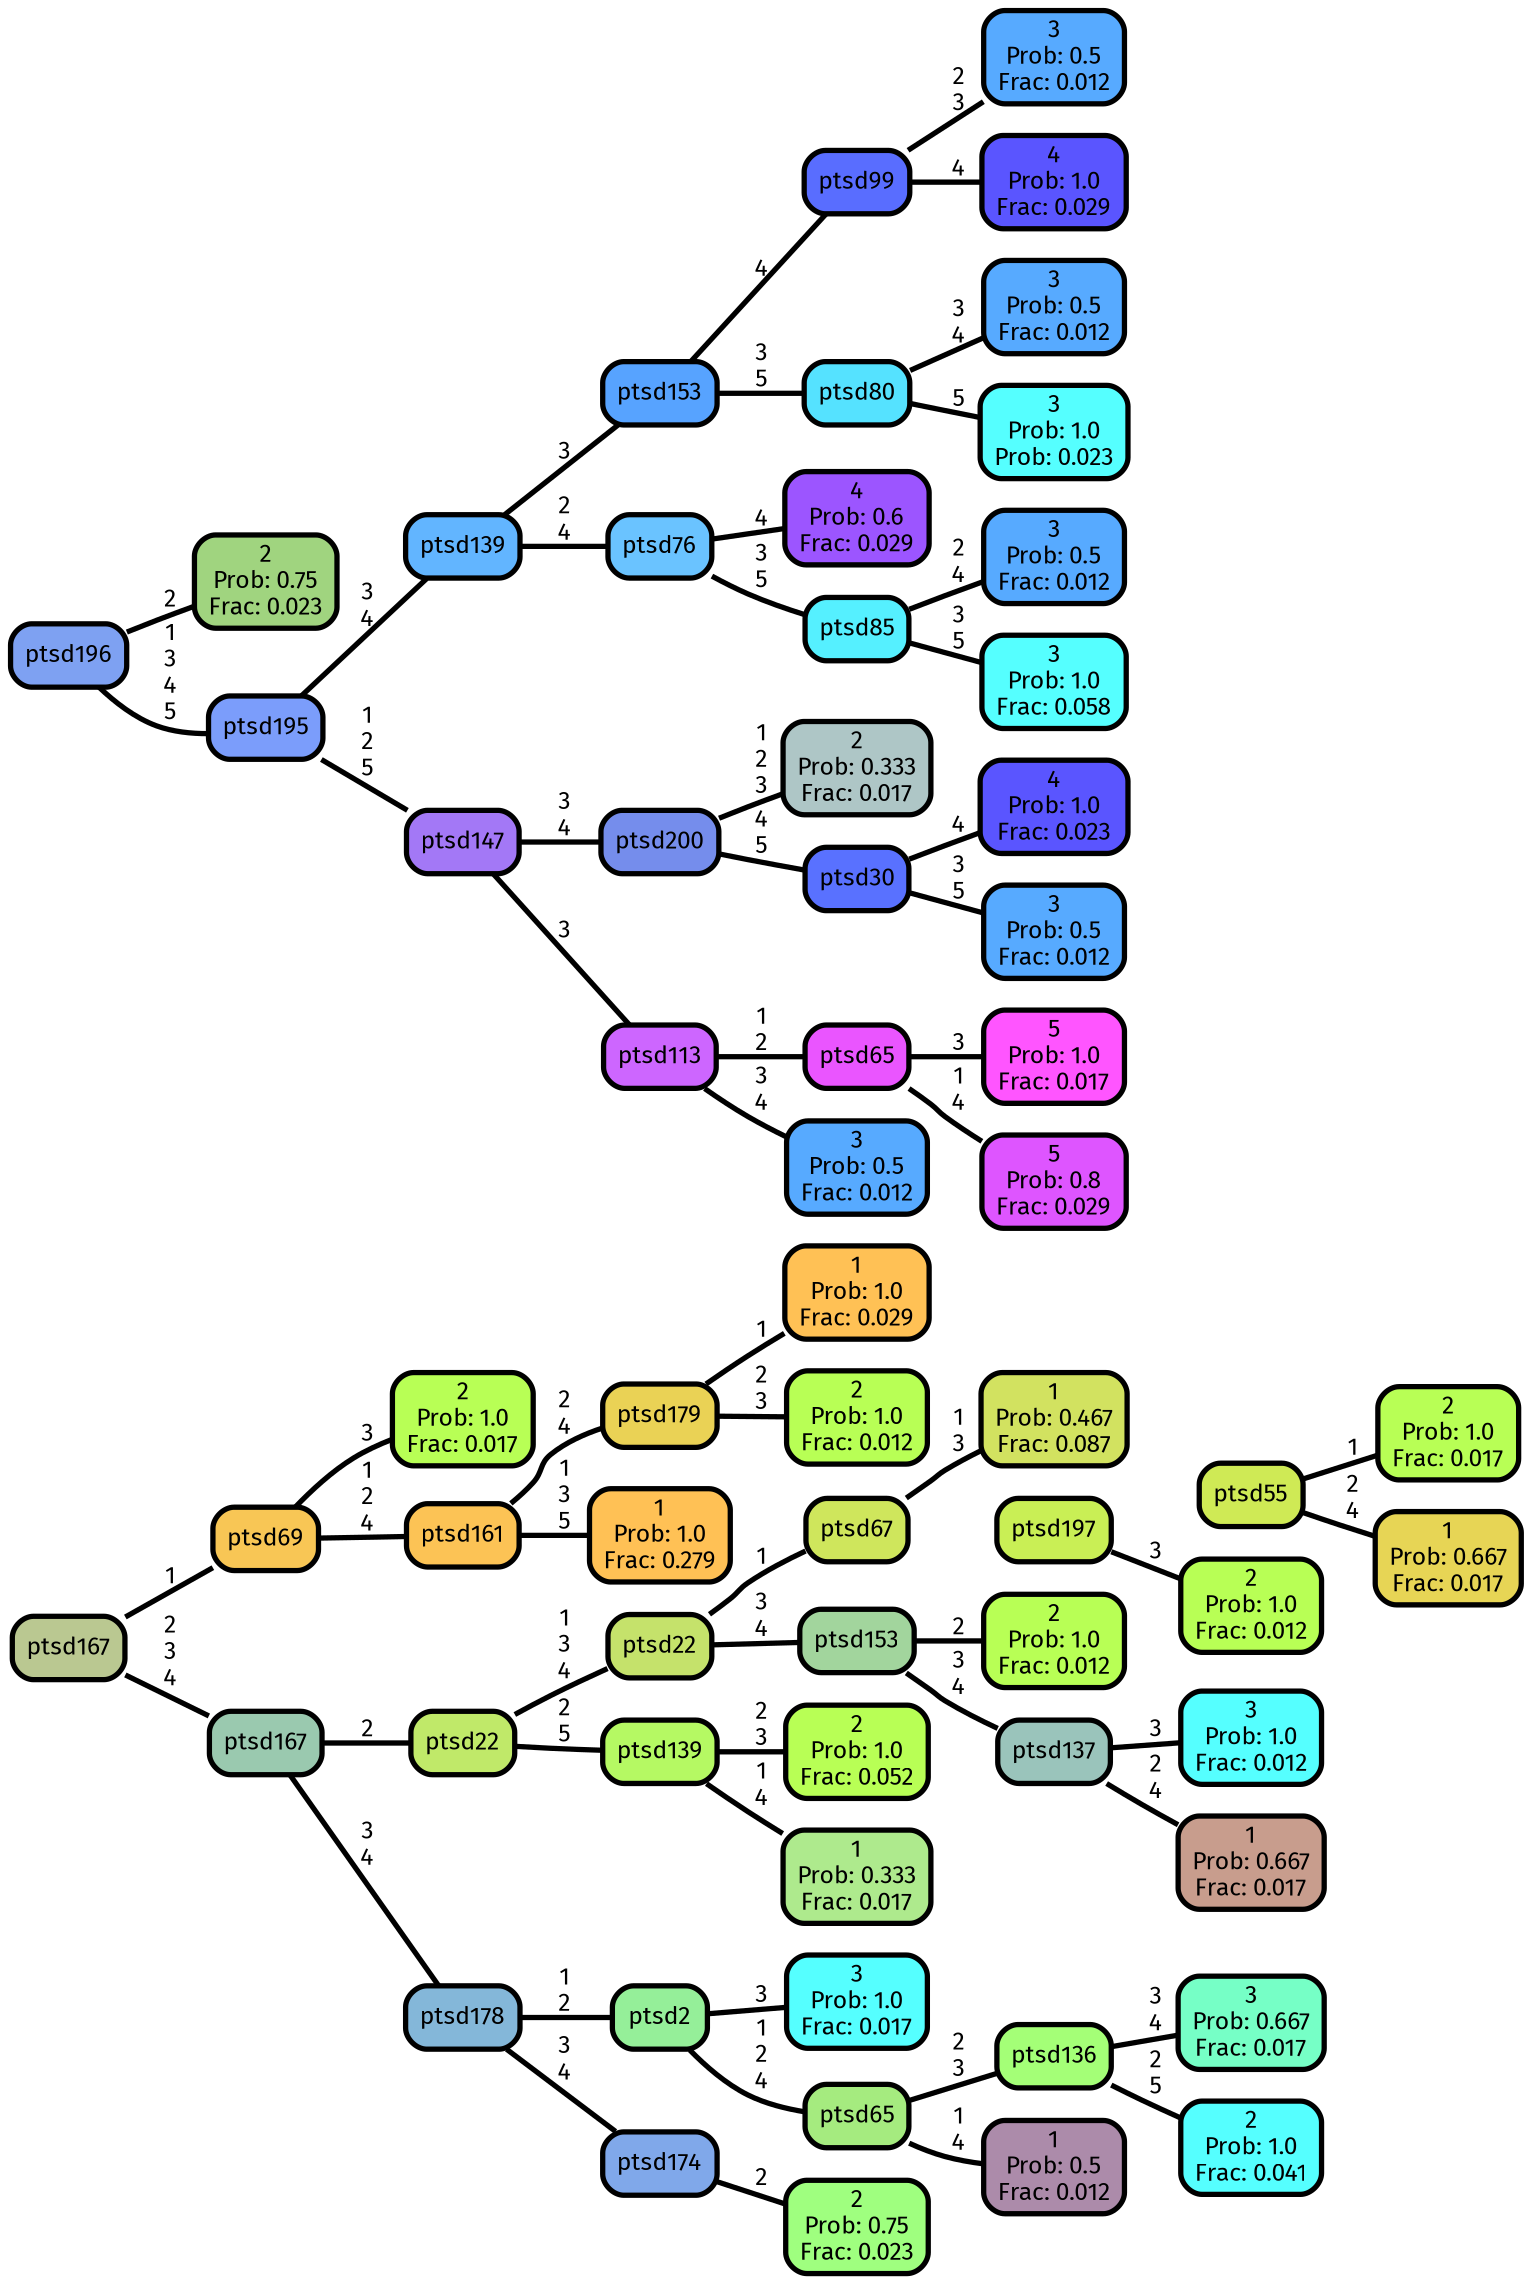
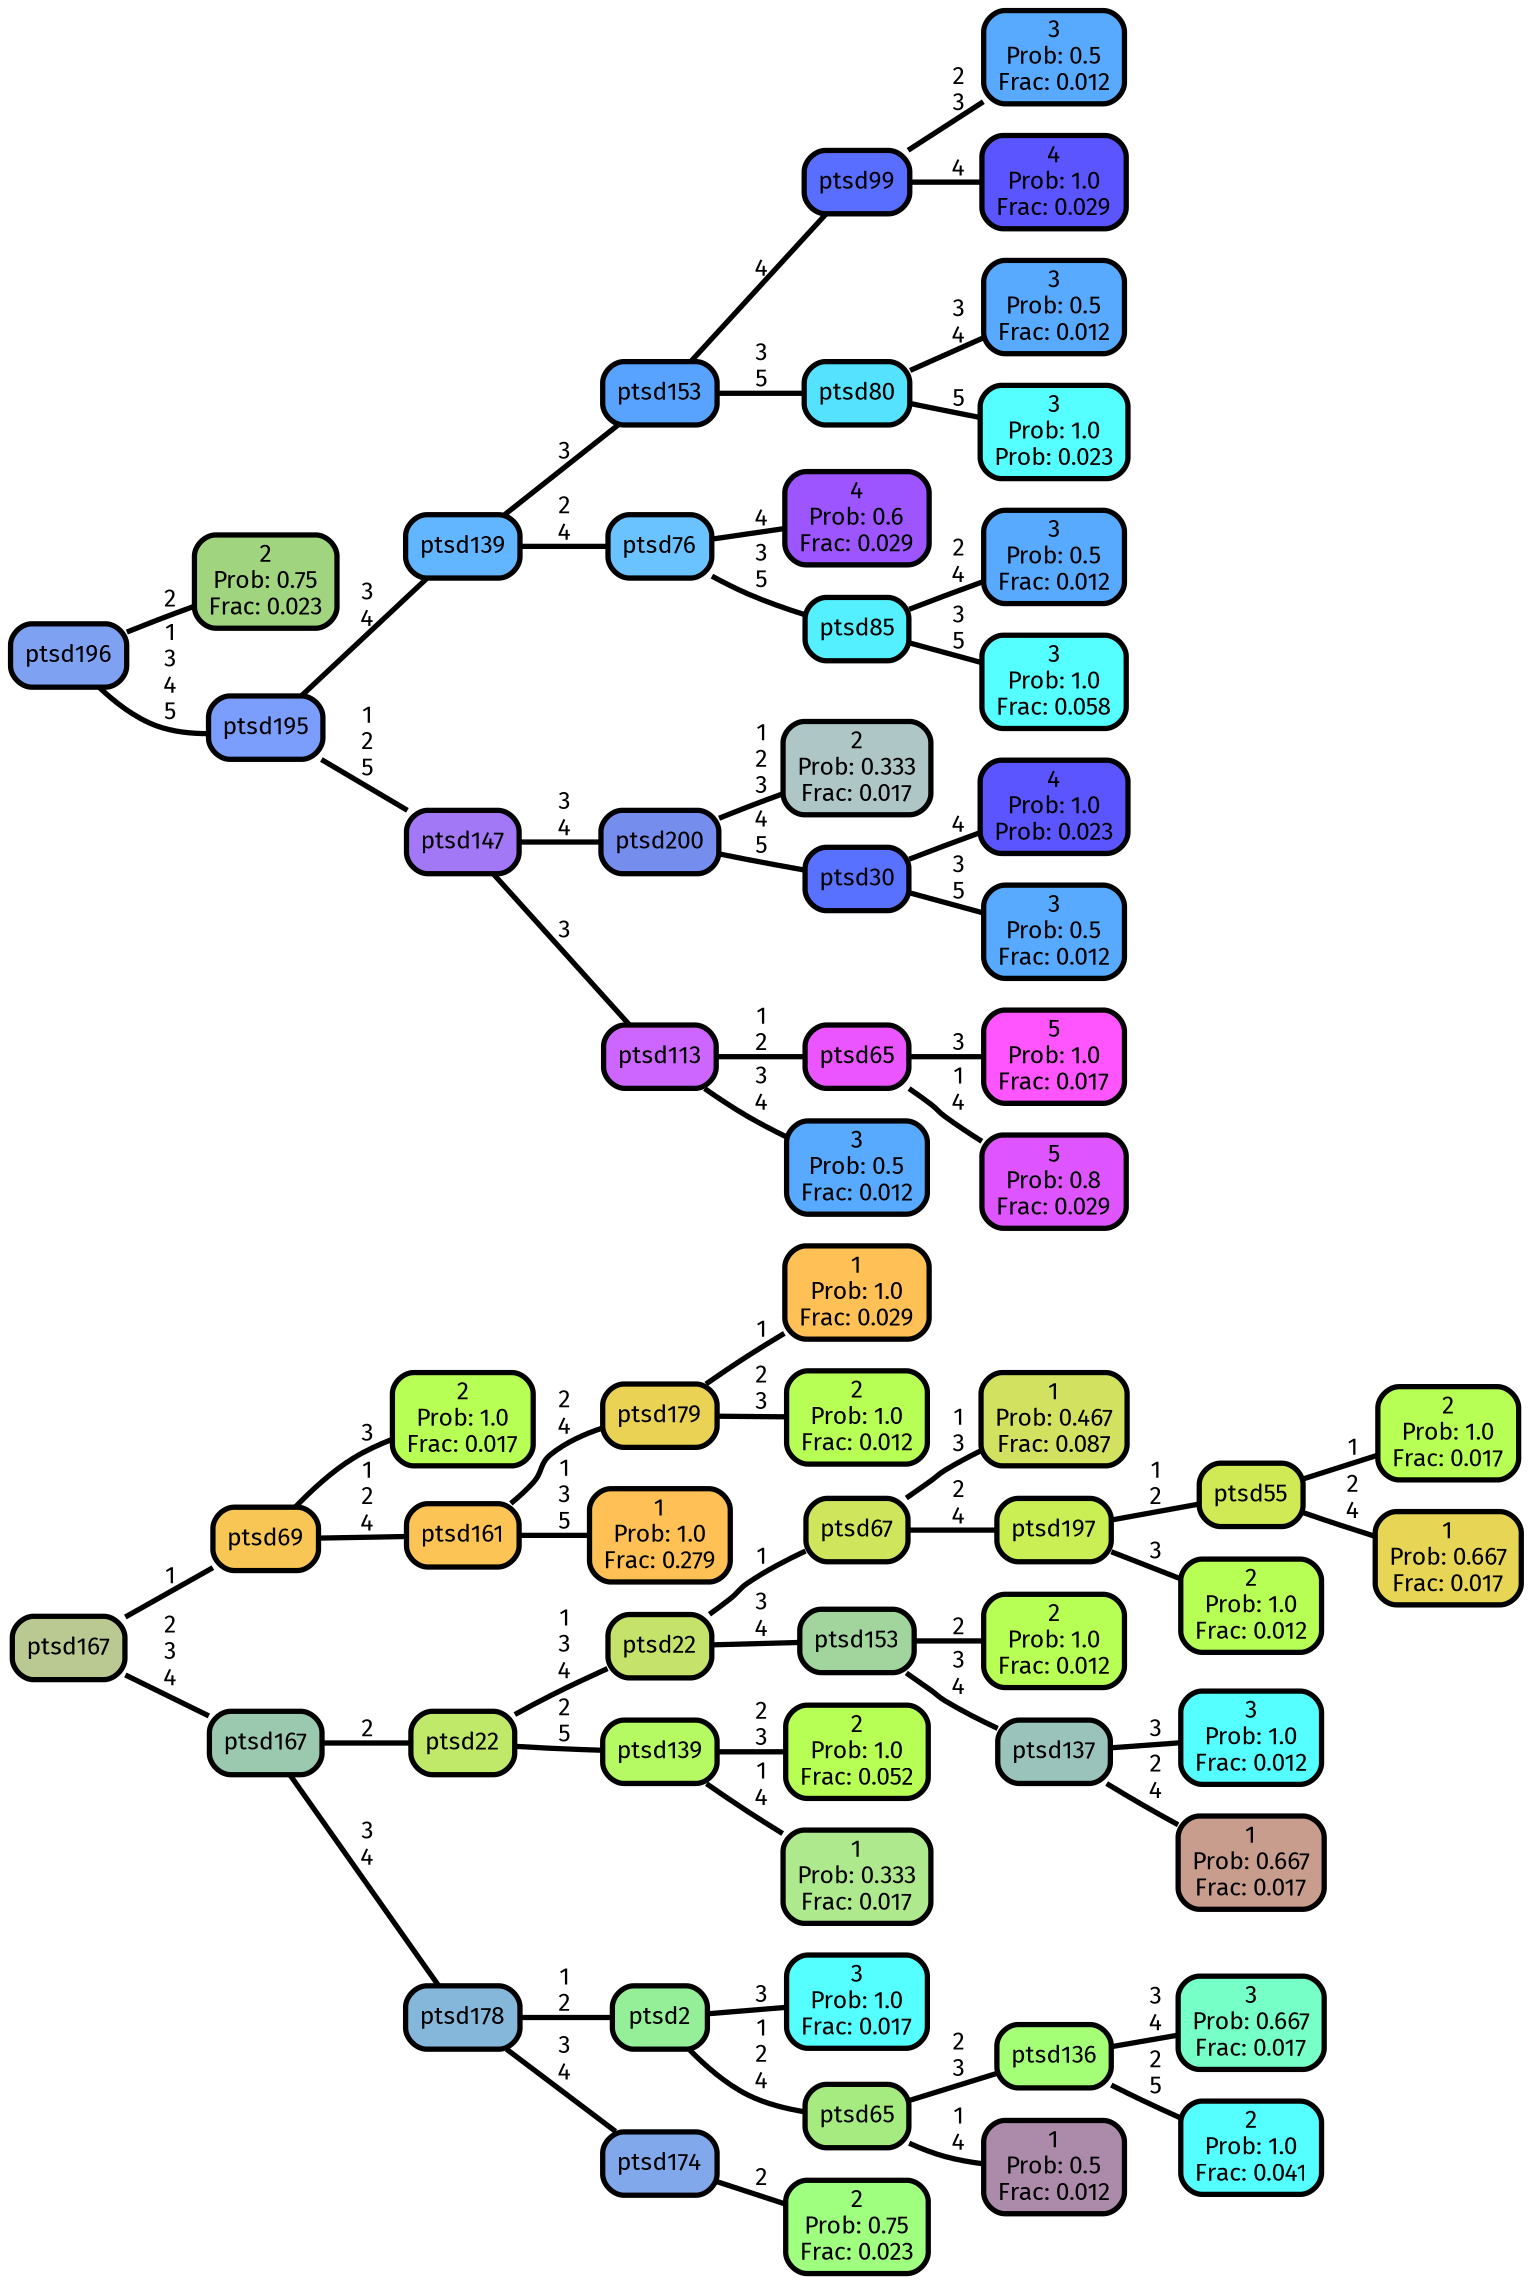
(1054, 807) -> (1054, 807)
none -> (1155, 1512)
none -> (952, 1530)
